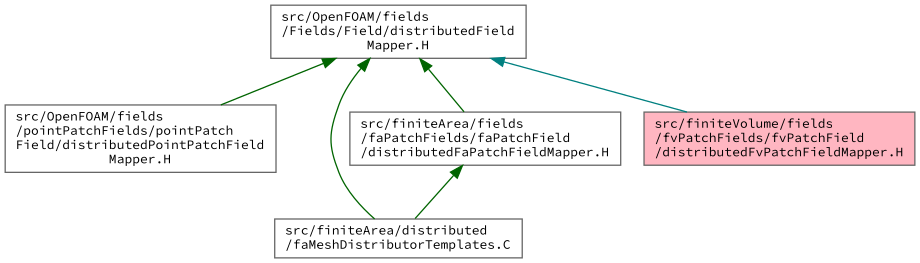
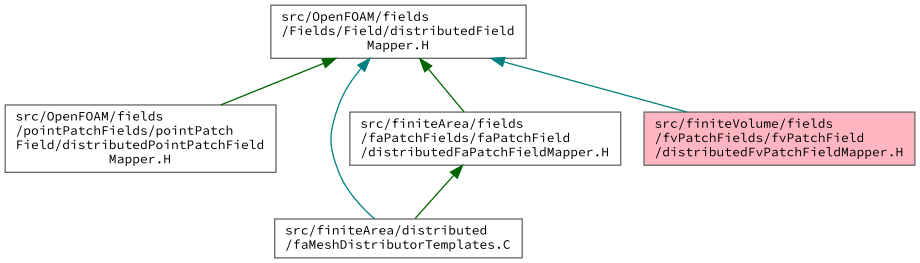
(331, 147) -> (331, 147)
